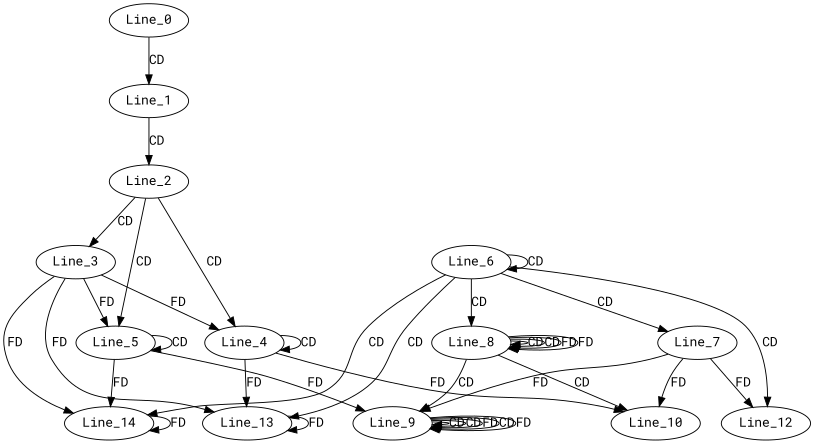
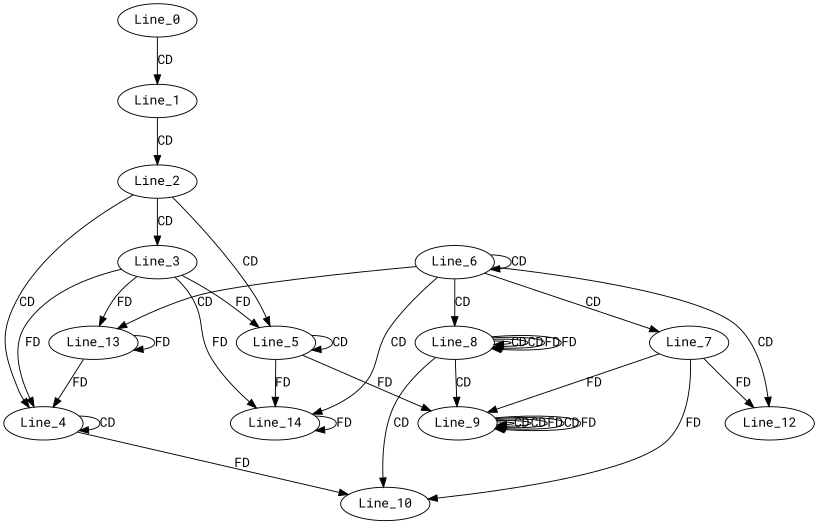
(246, 378) -> (71, 379)
